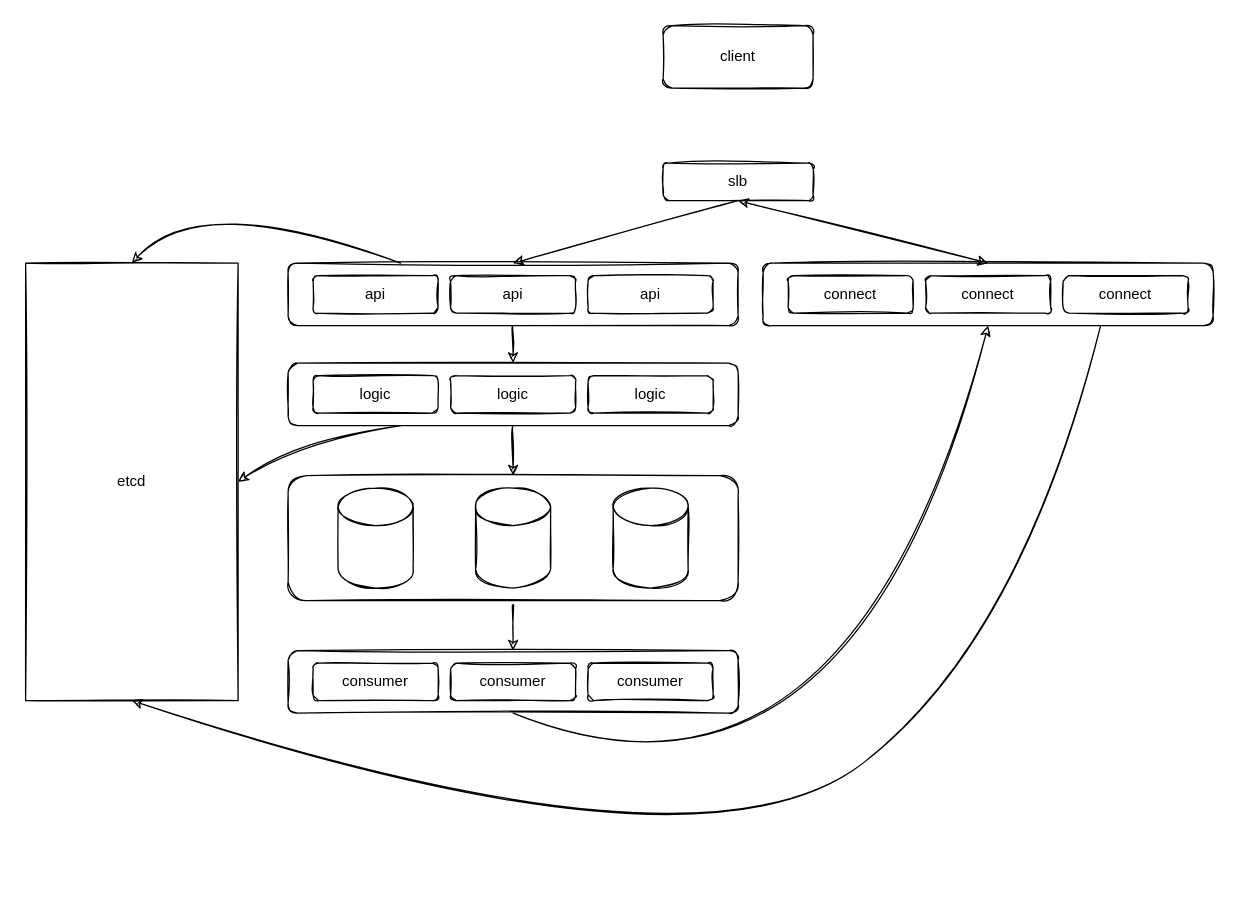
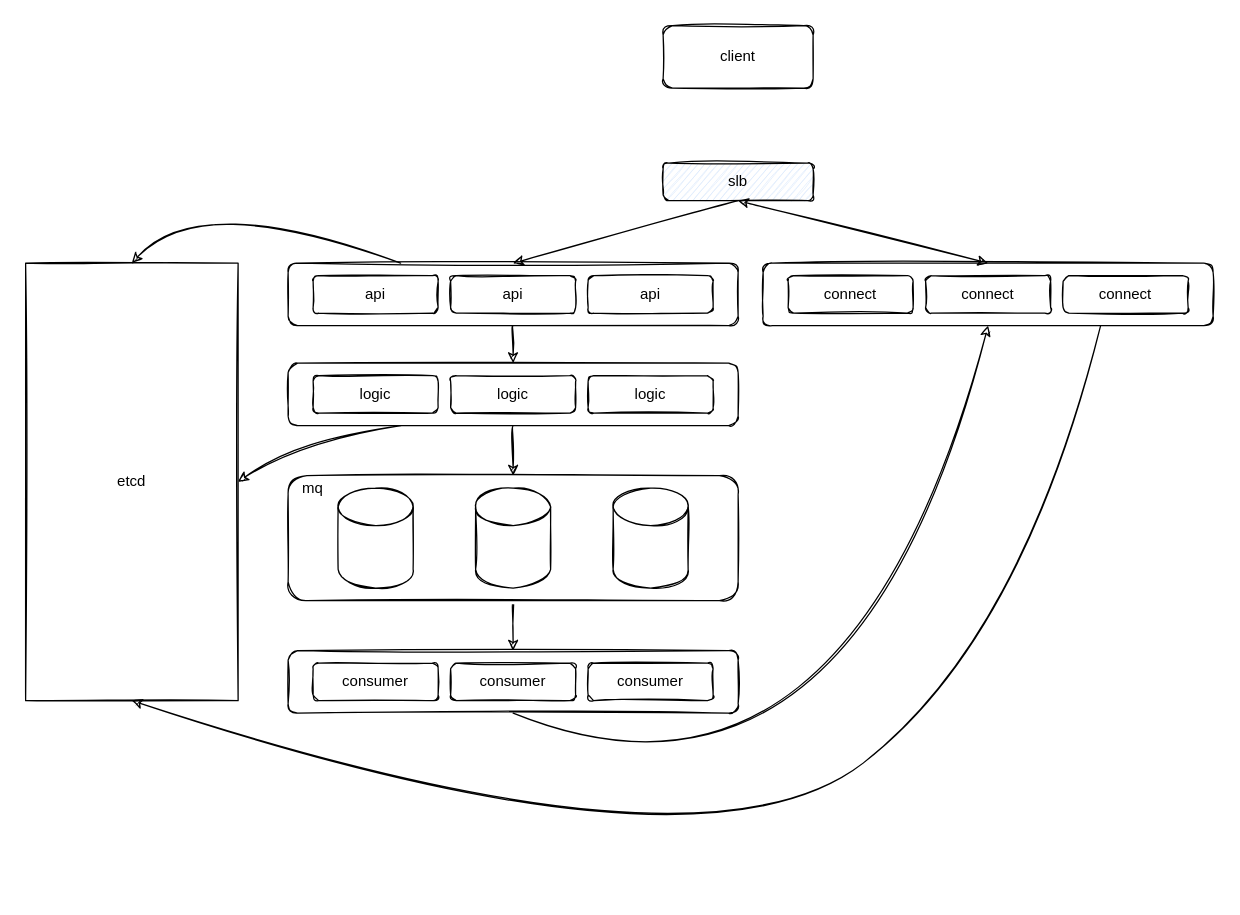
(738, 182) -> (738, 182)
none -> (313, 488)
